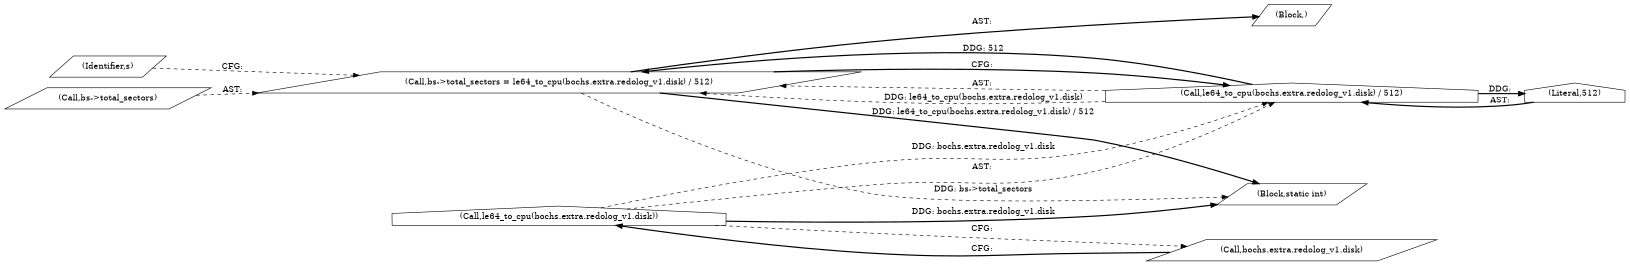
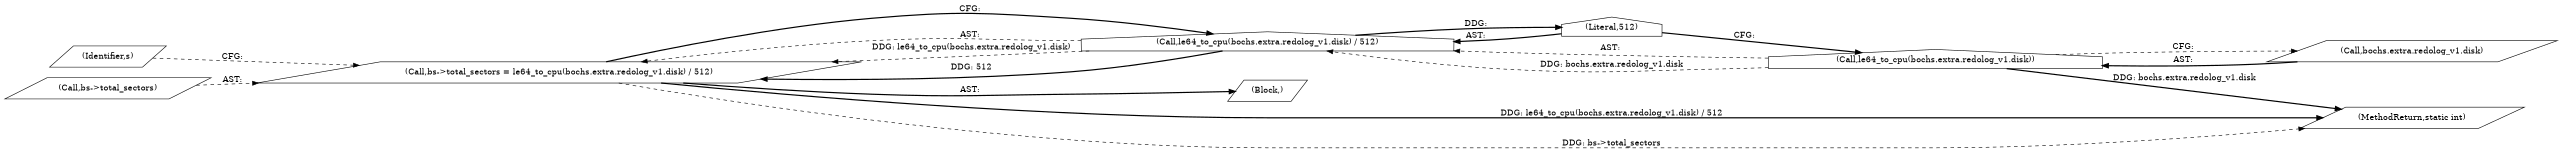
none -> (1759, 42)
(1292, 194) -> (2412, 118)
(983, 249) -> (2185, 60)
